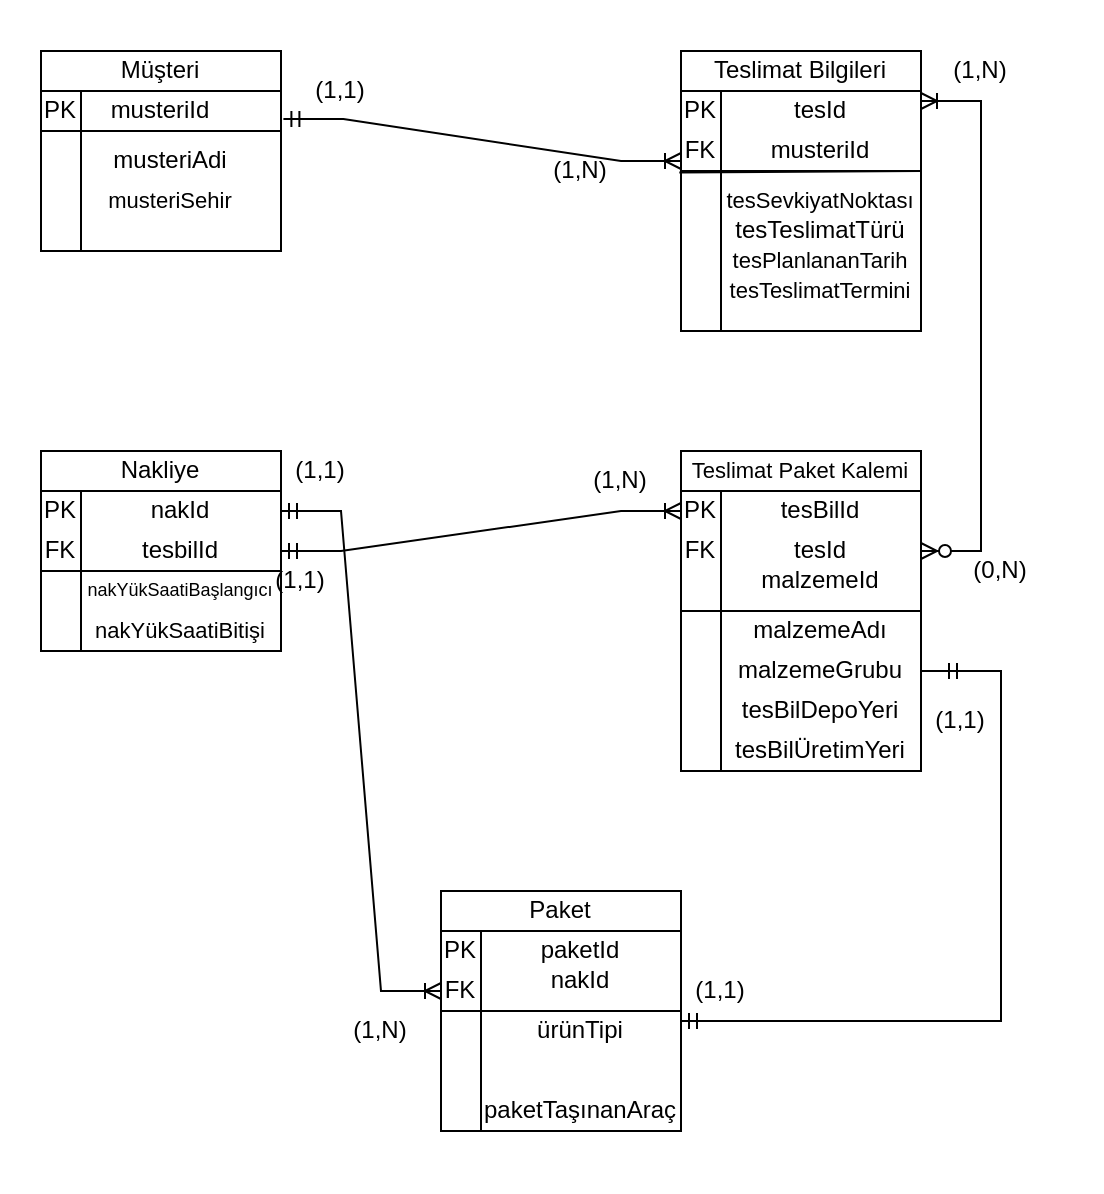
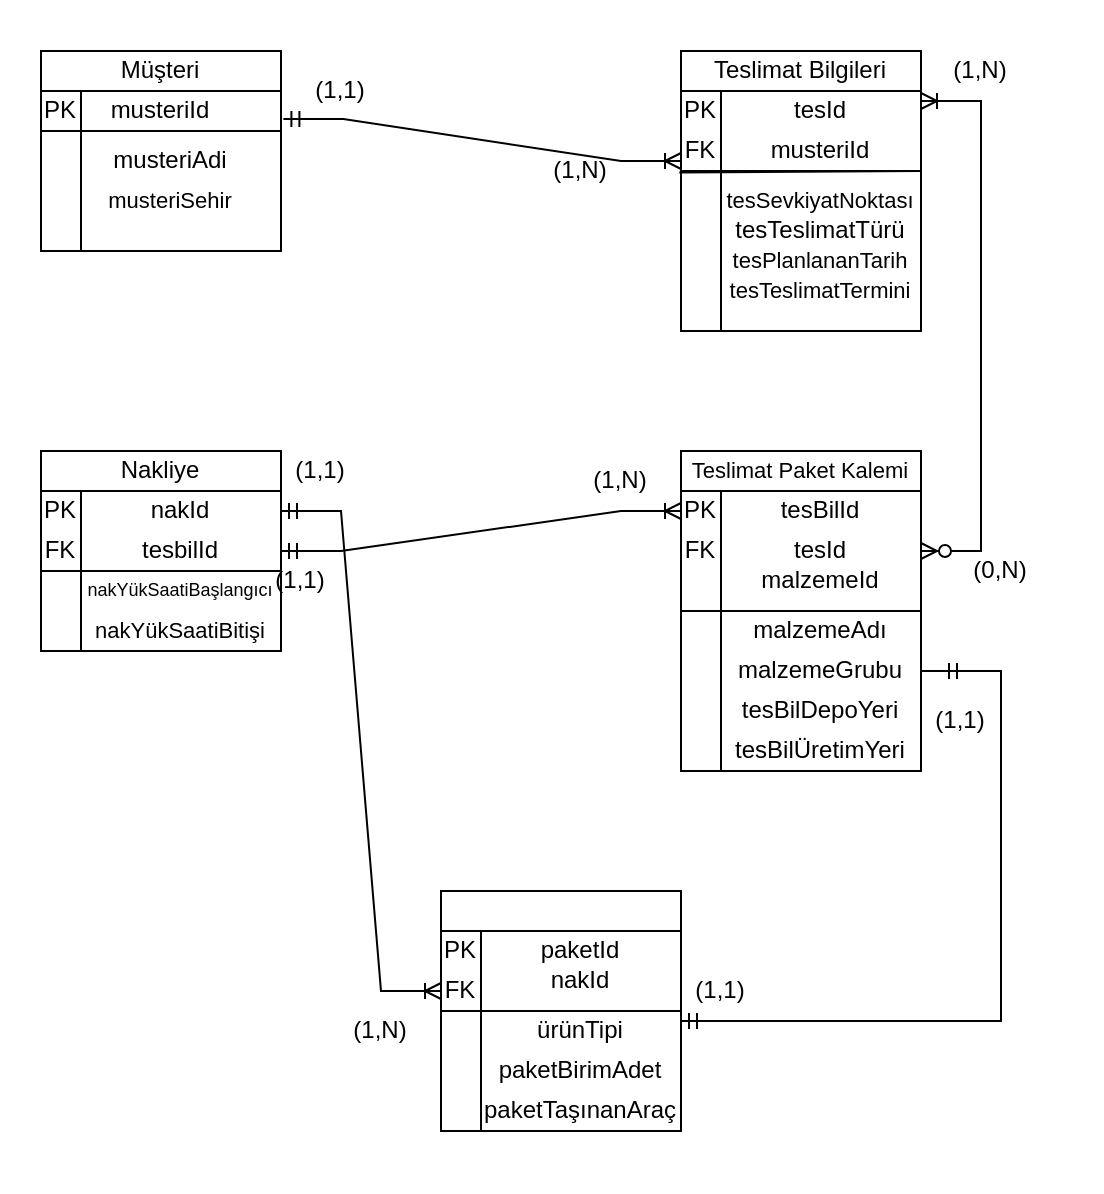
(561, 911) -> none
none -> (581, 1071)
